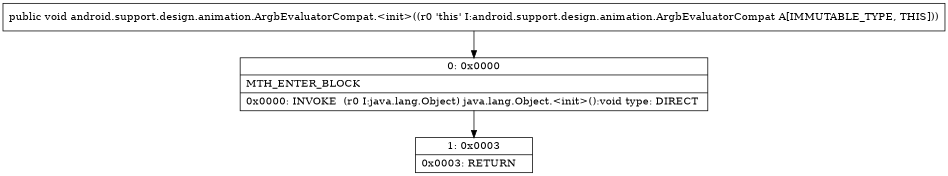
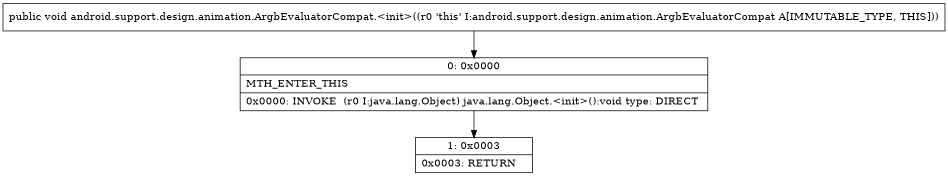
(304, 84) -> (298, 84)
